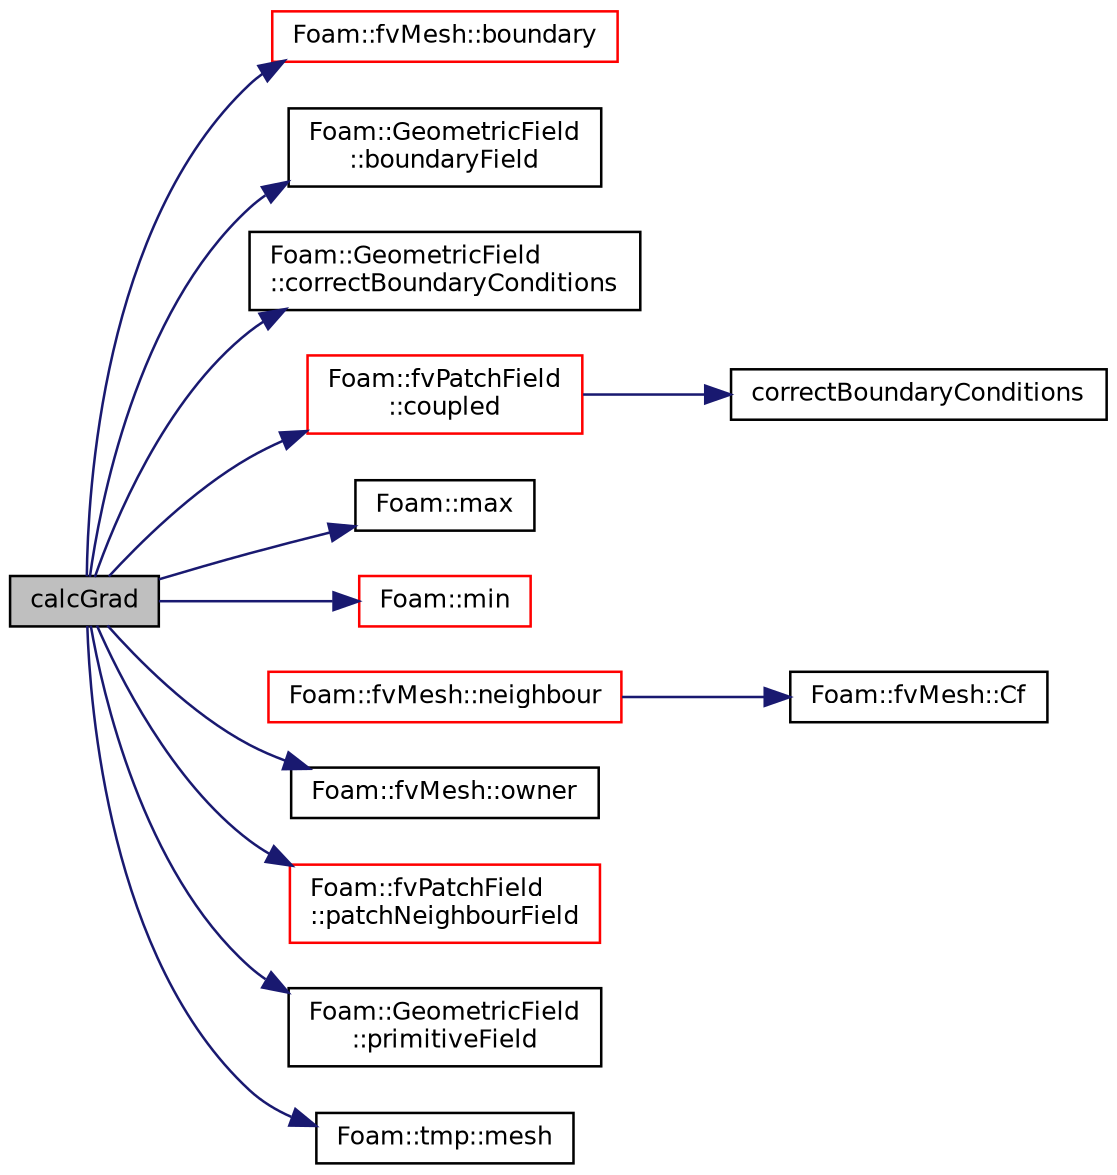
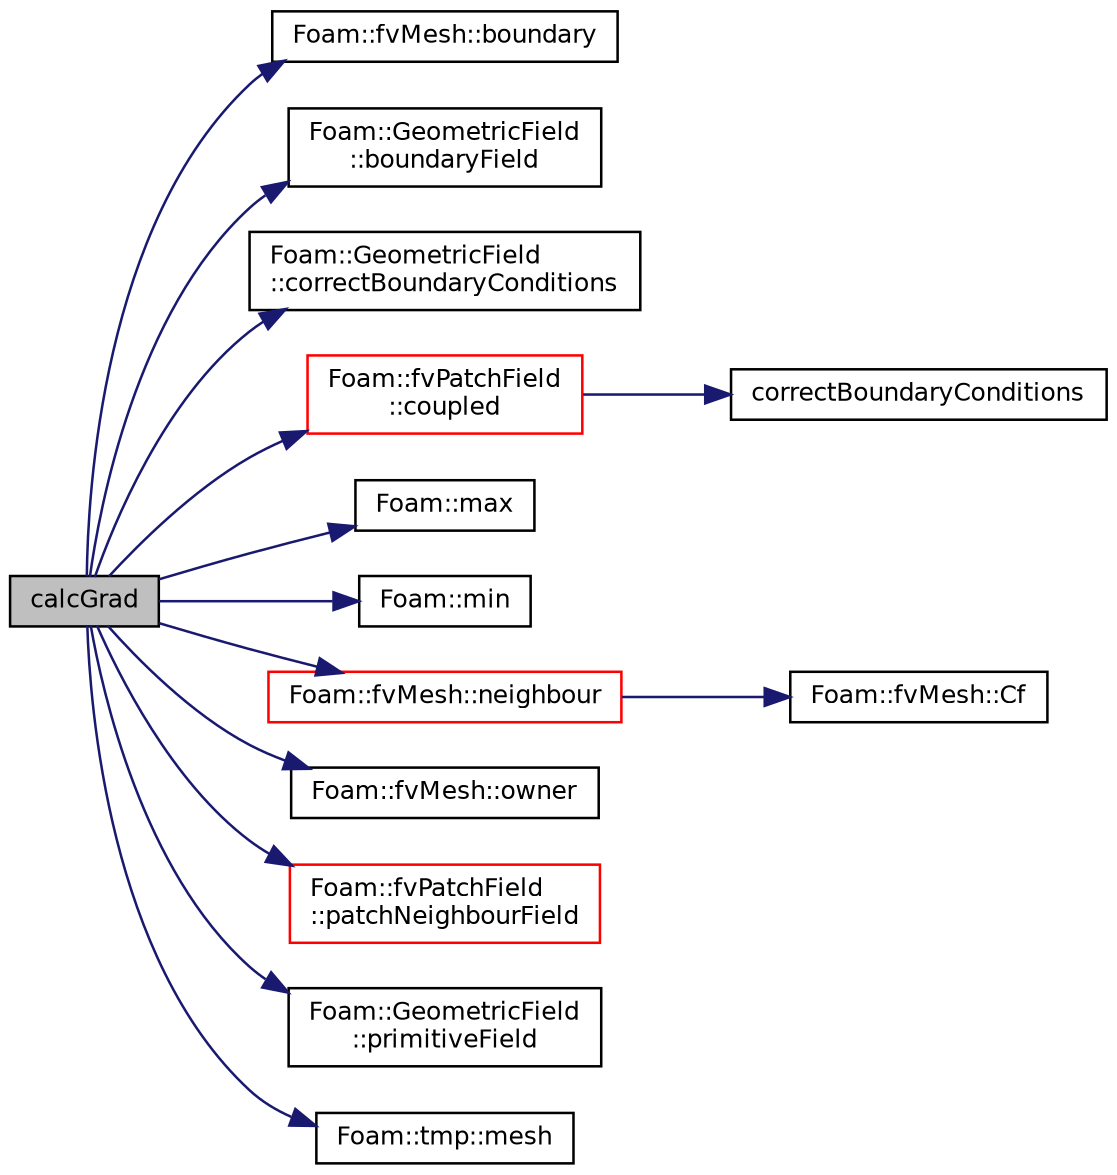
(445, 37) -> (445, 37)
(445, 601) -> (445, 601)
none -> (238, 646)
